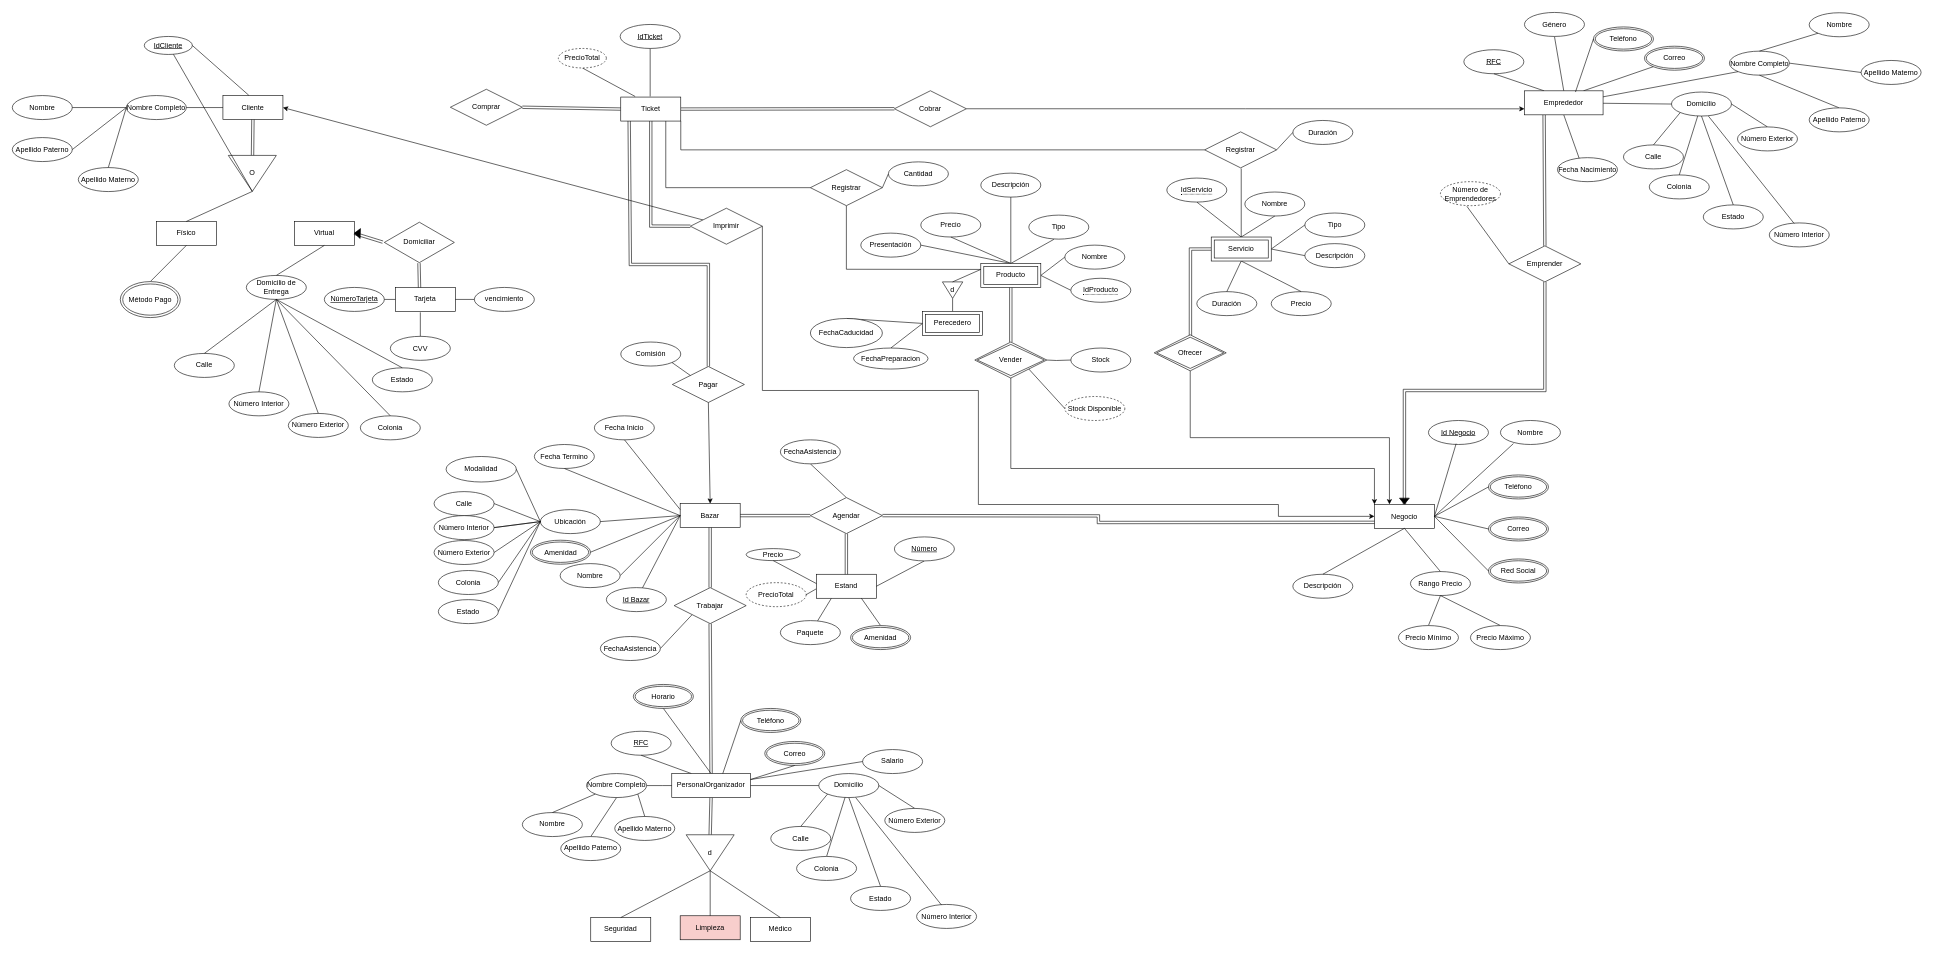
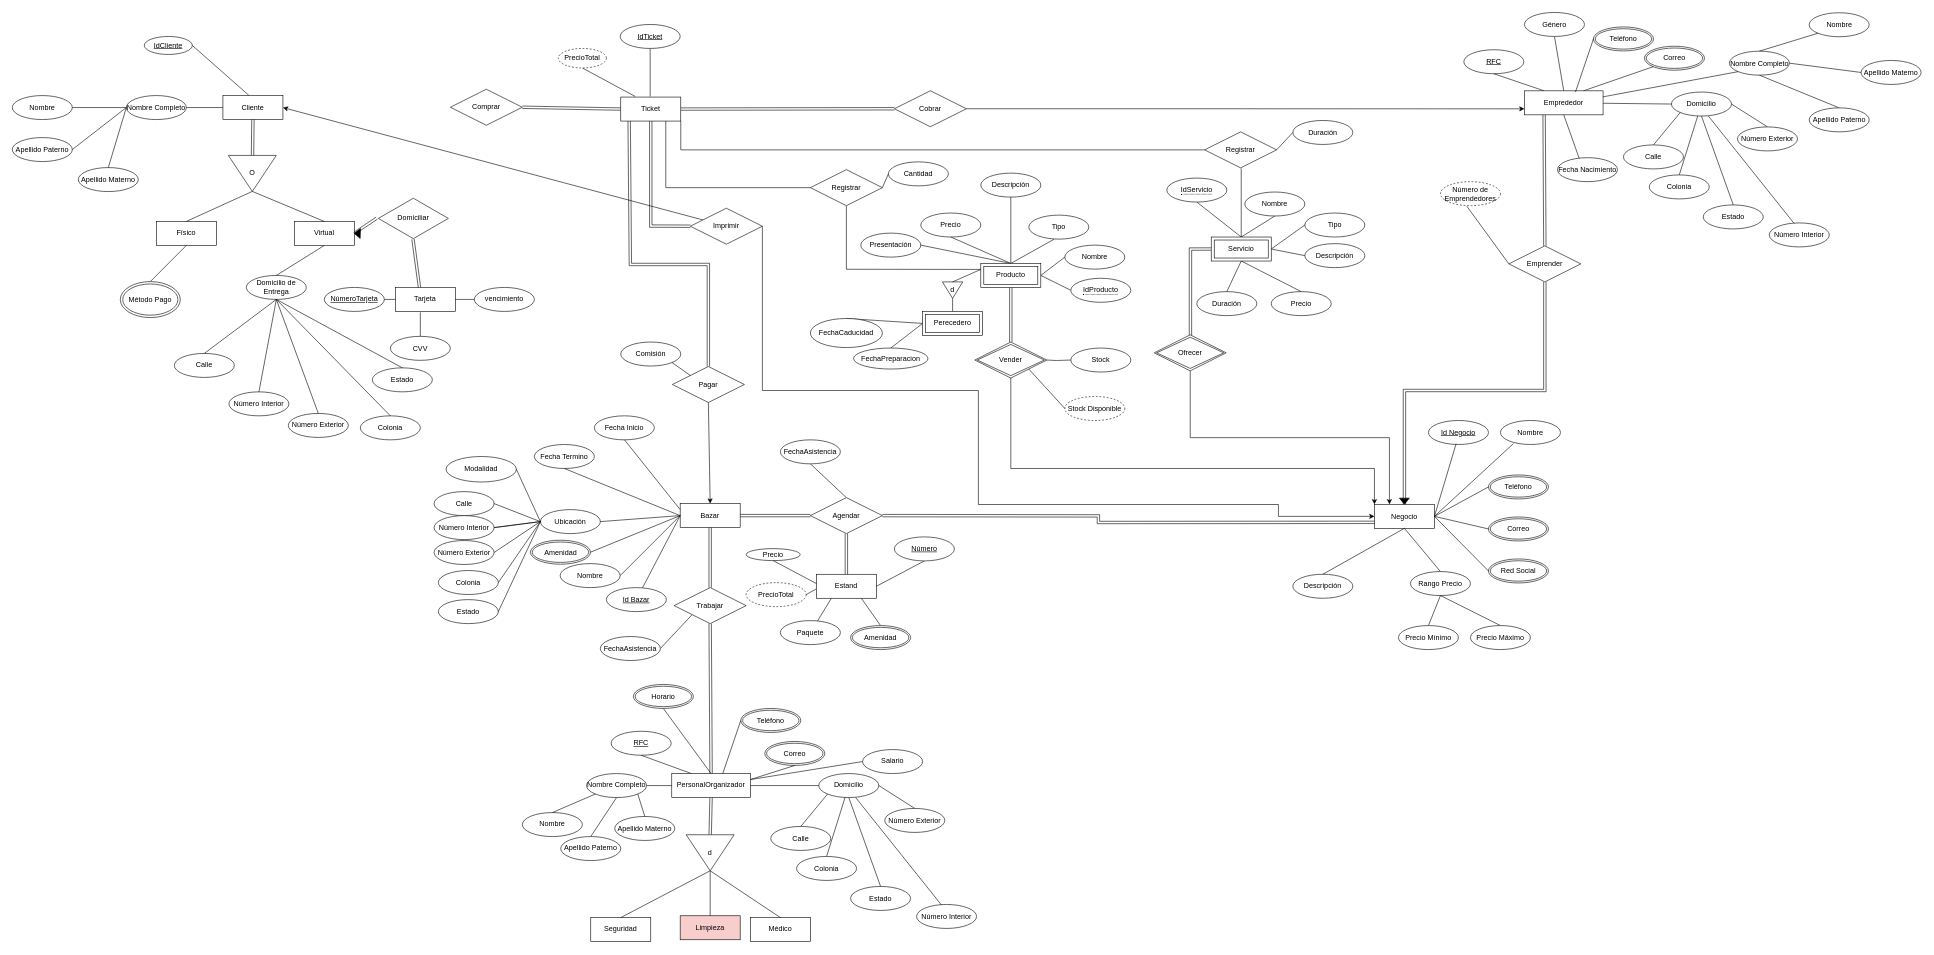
(212, 122) -> (288, 206)
(419, 242) -> (413, 218)
